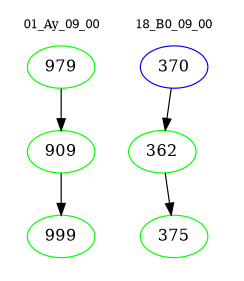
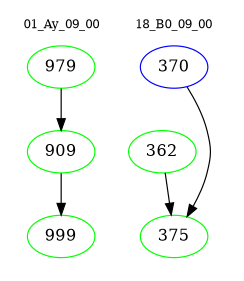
(169, 103) -> (210, 146)
